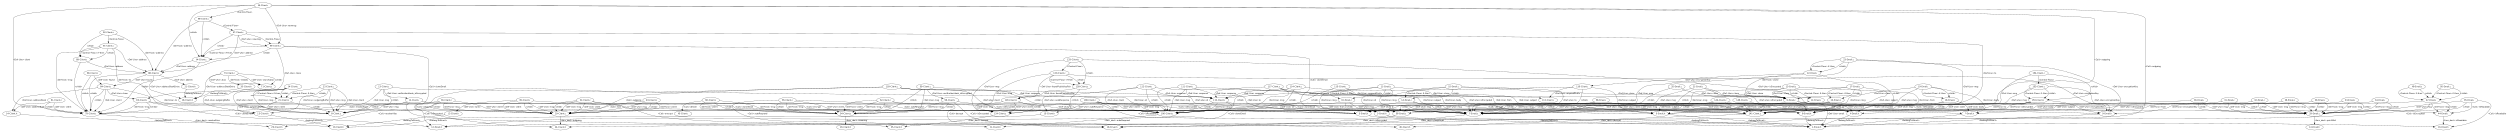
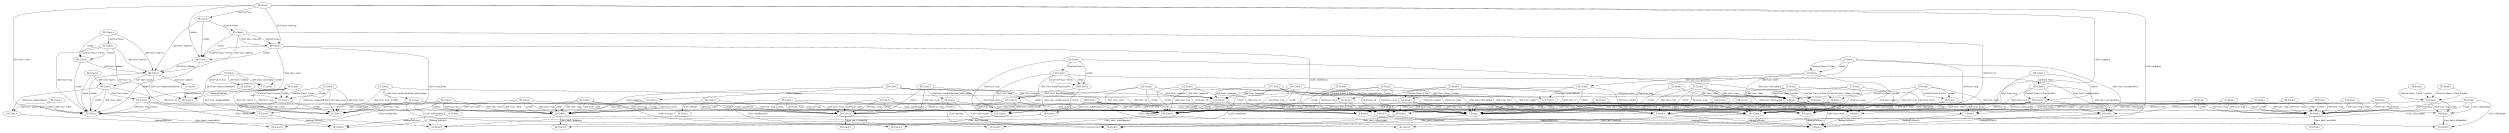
(578, 90) -> (789, 92)
